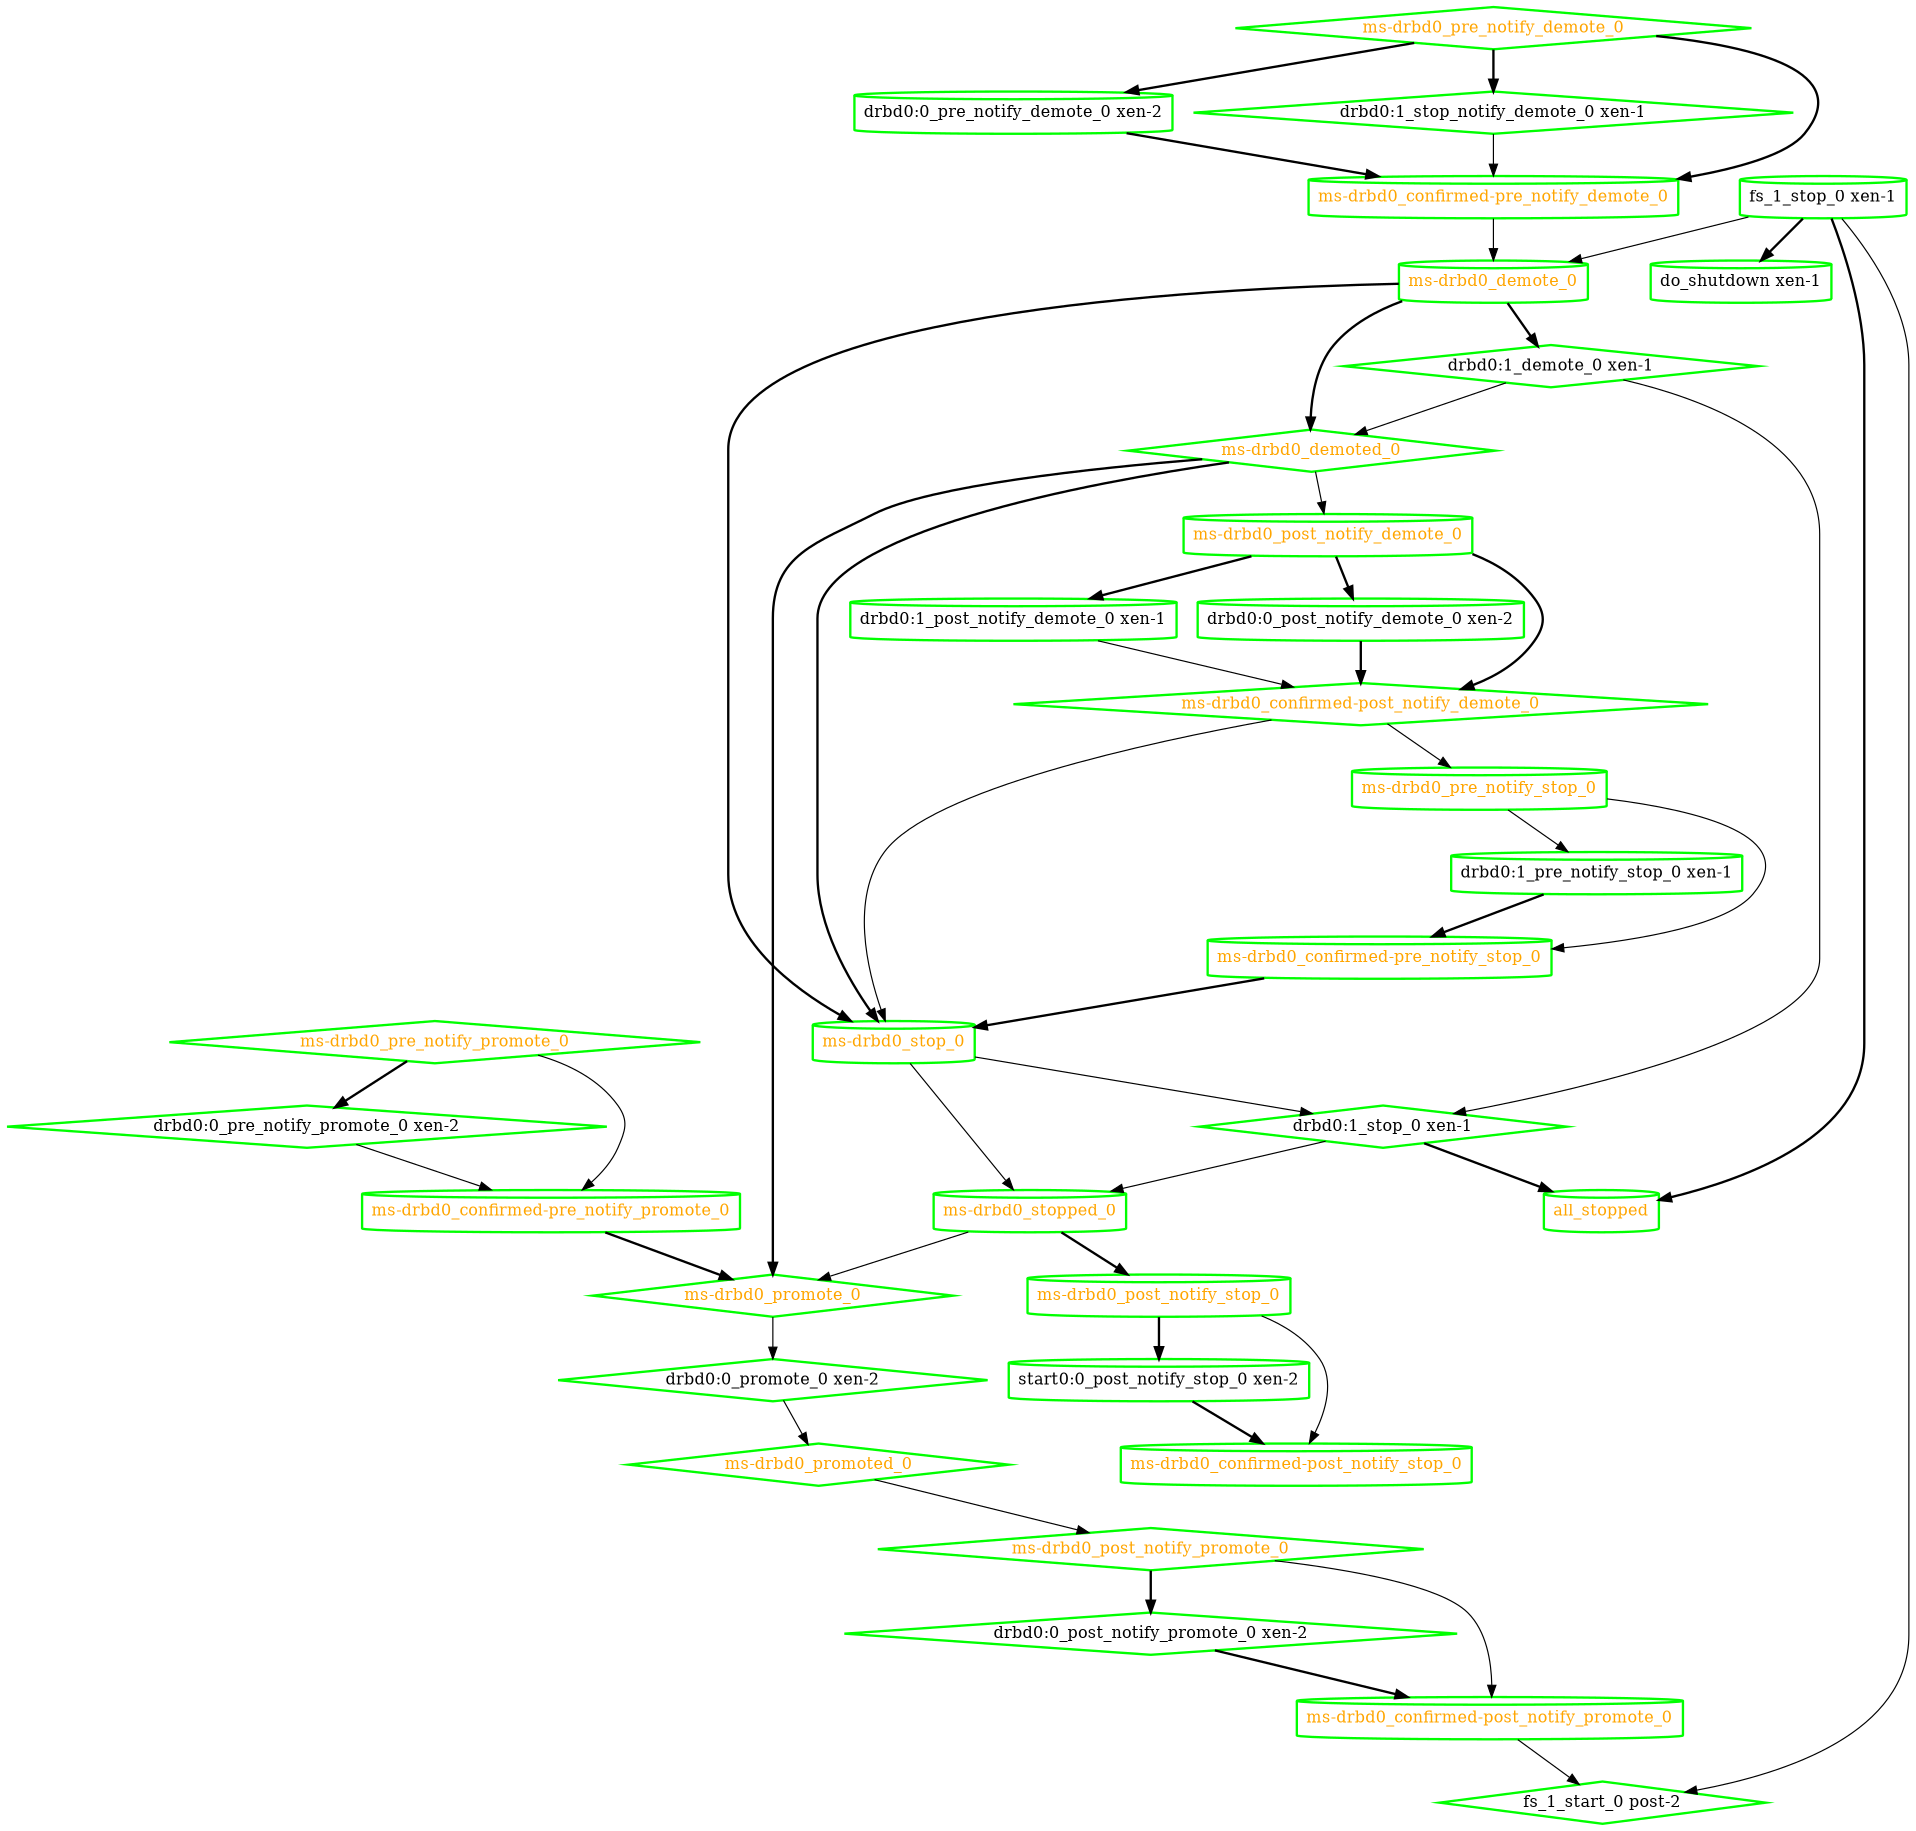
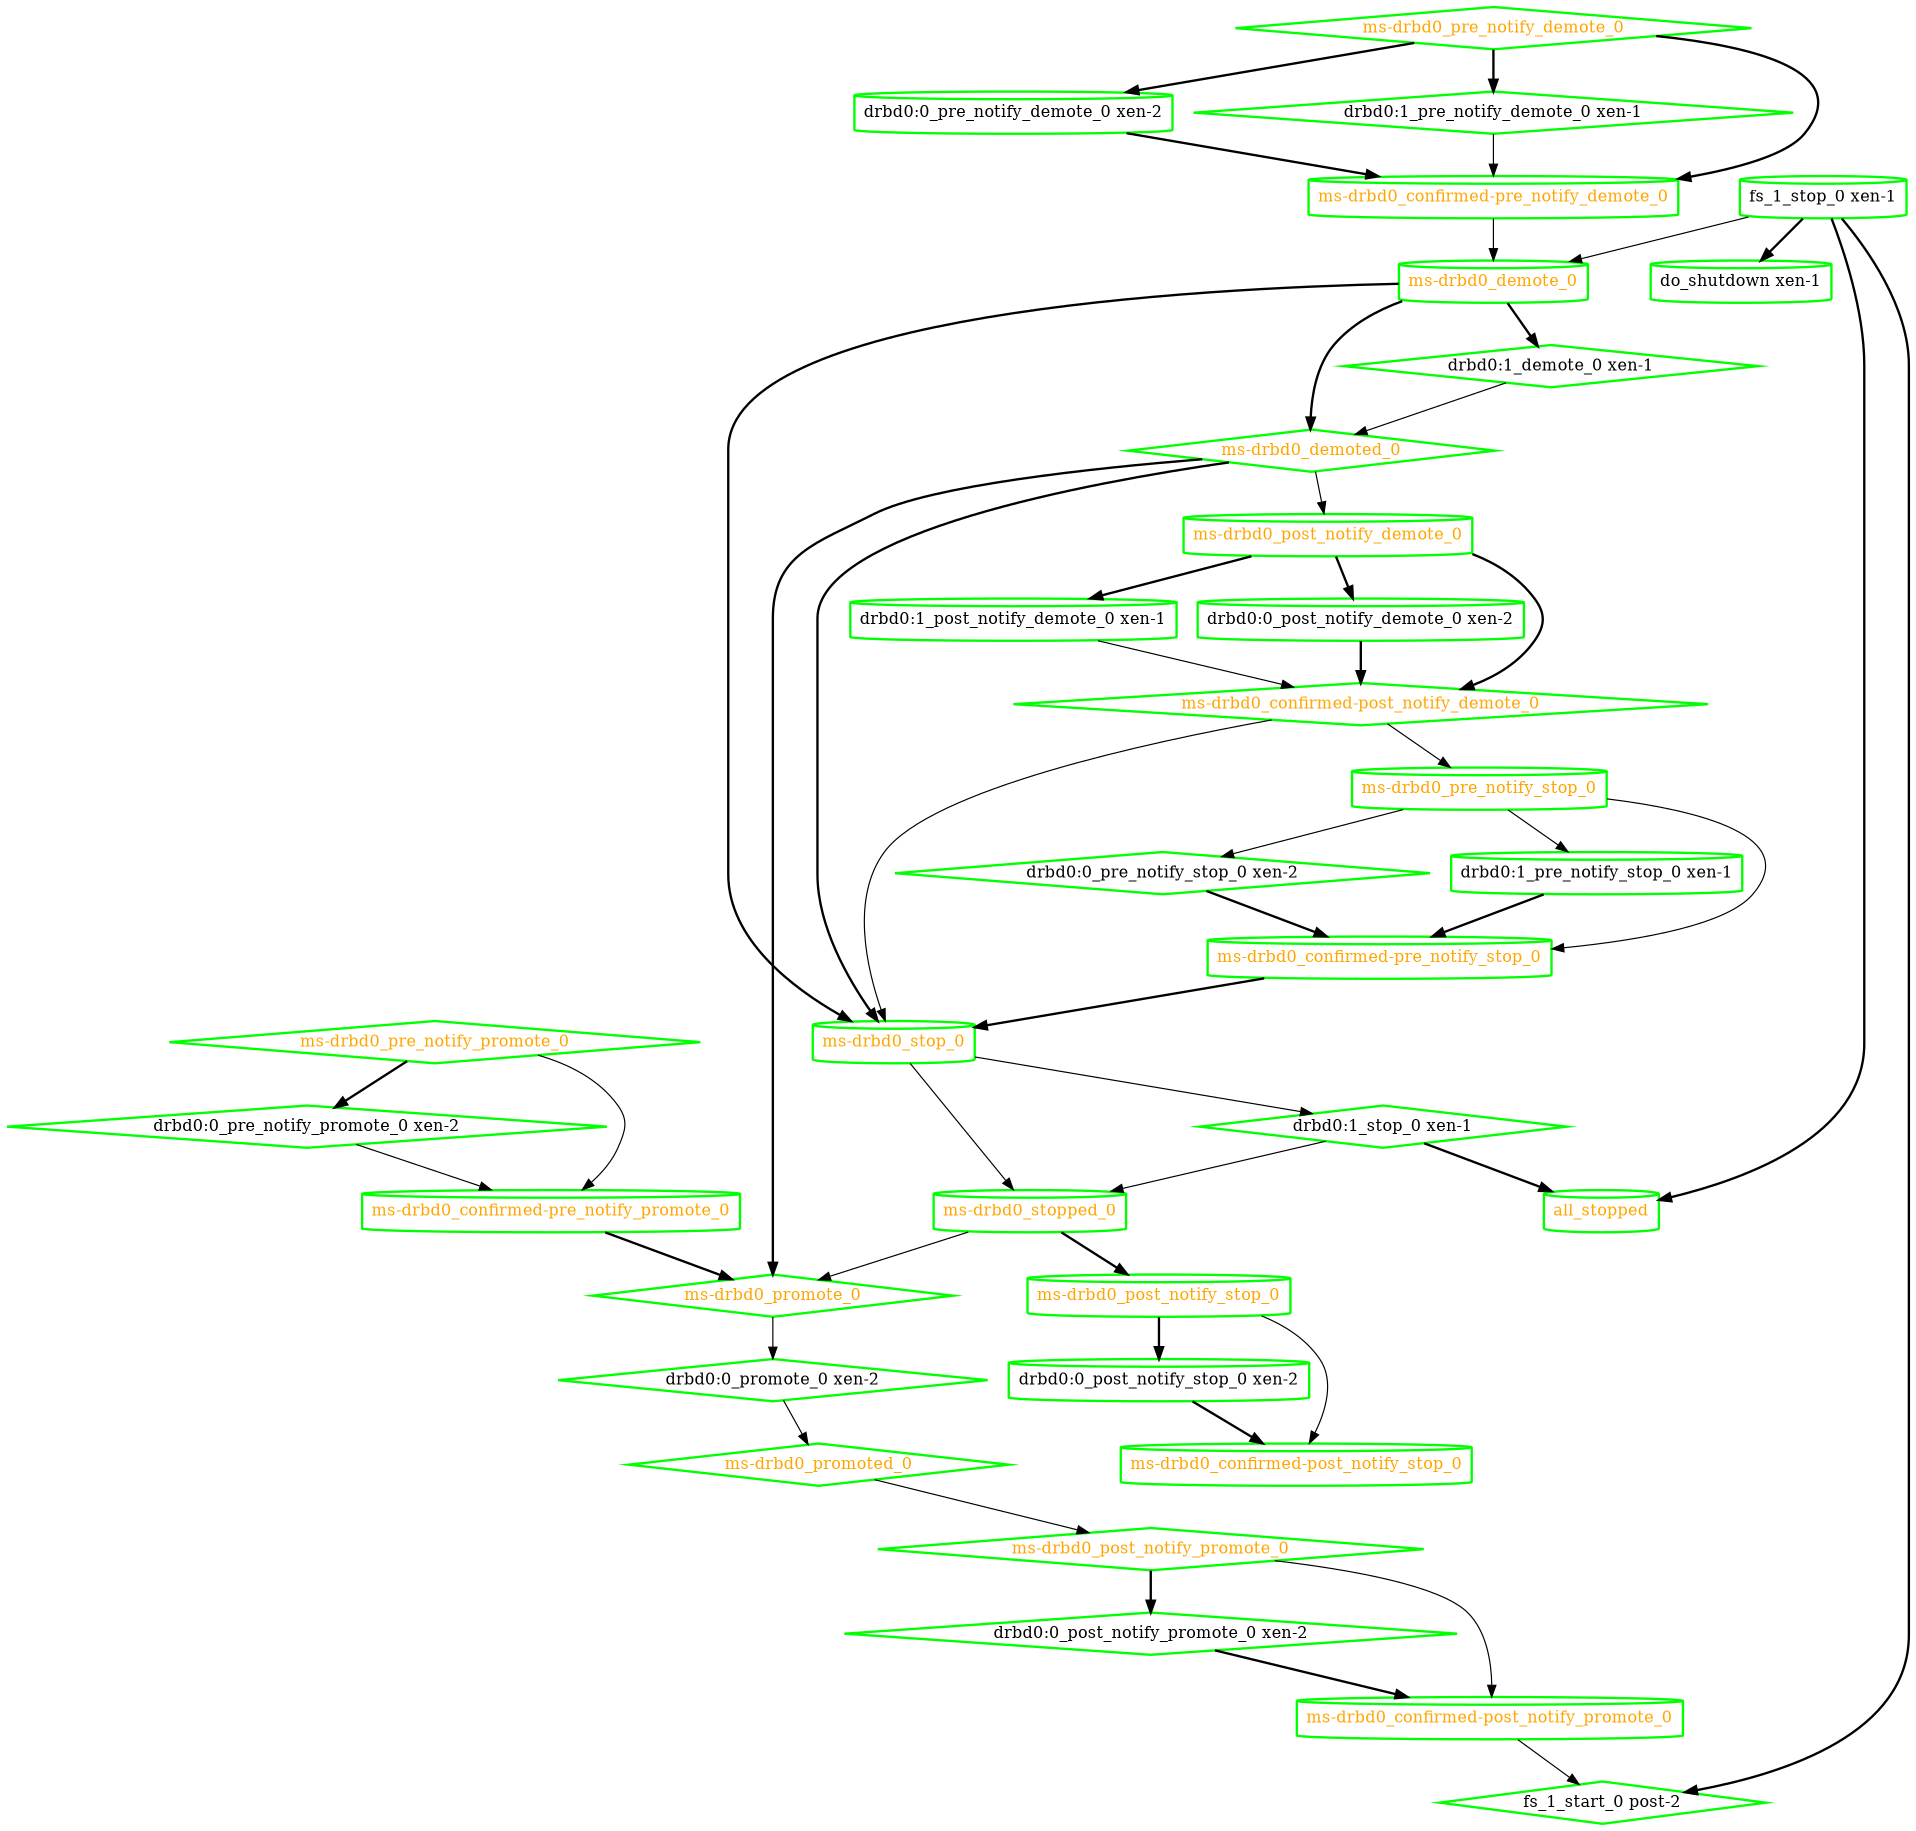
(1493, 113) -> (1493, 113)
(1820, 812) -> none
none -> (1162, 873)
(1909, 1060) -> (1909, 1060)
(1159, 1380) -> (1159, 1380)
